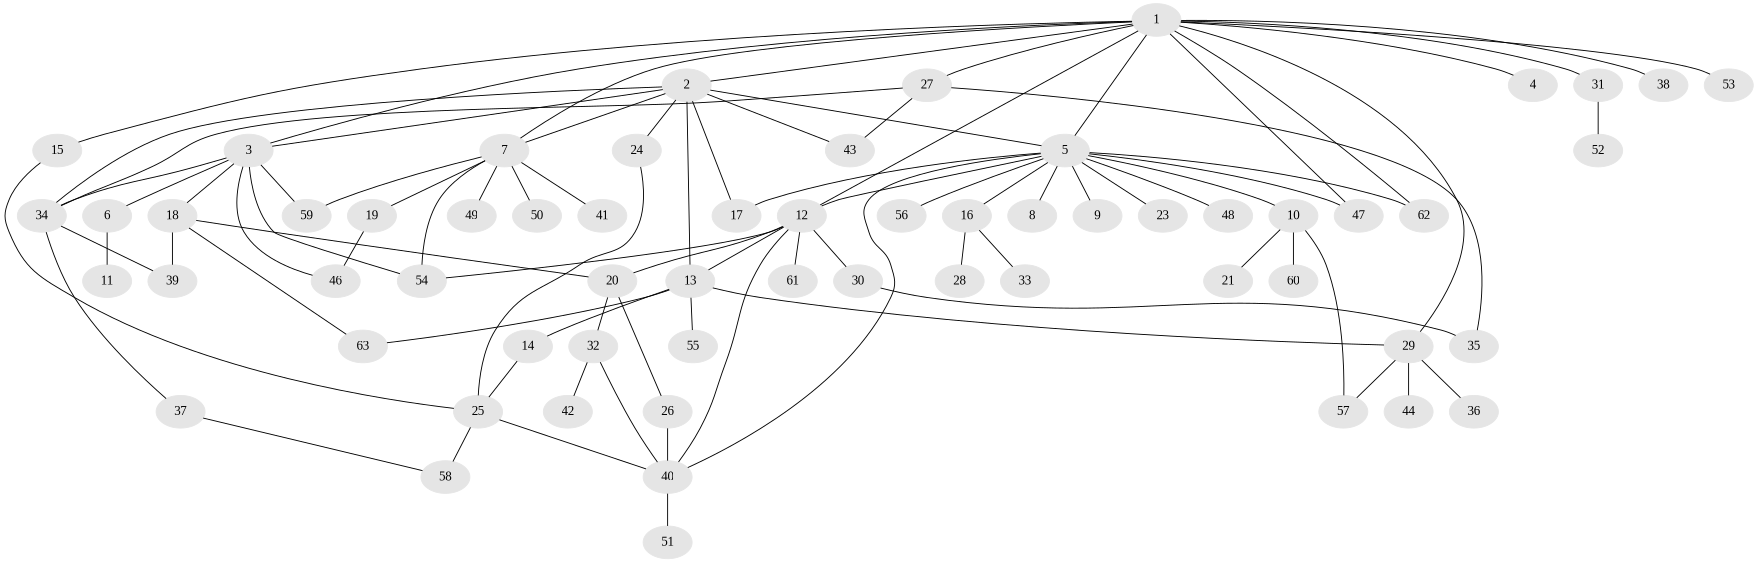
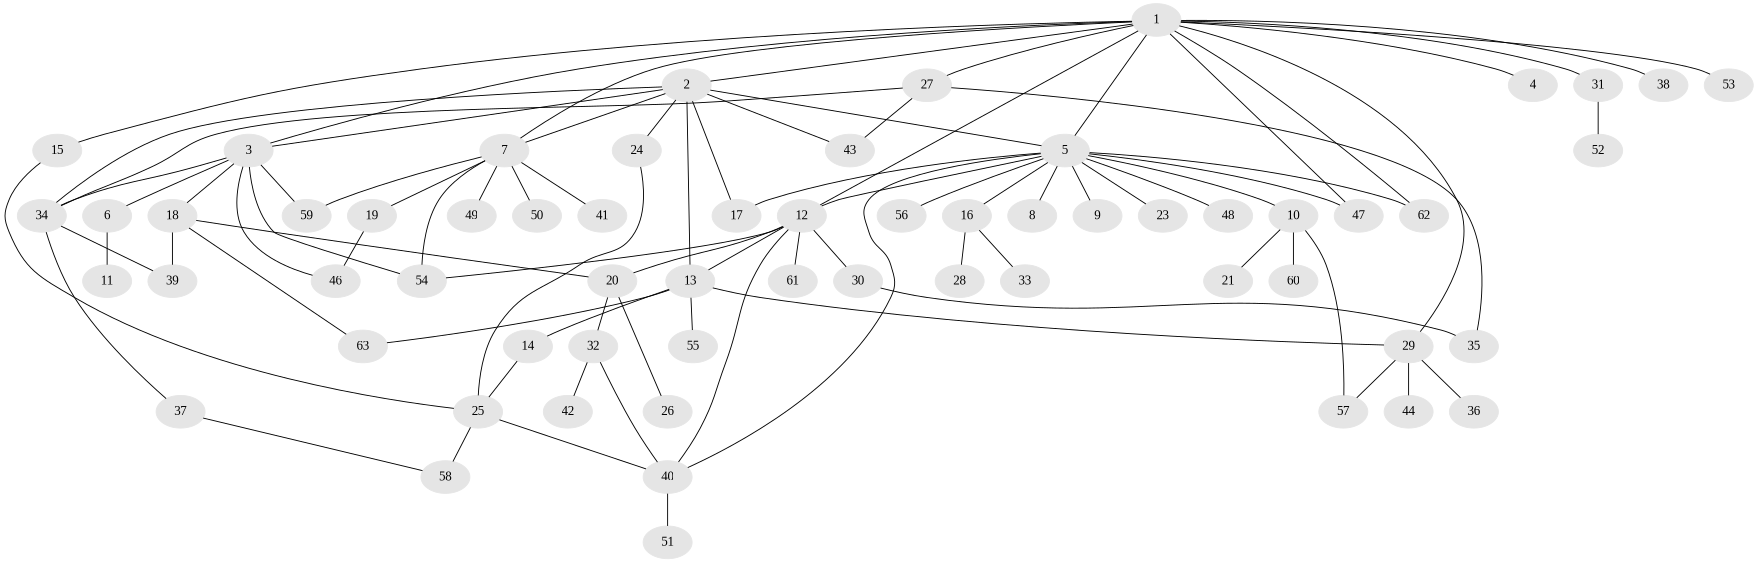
(668, 444) -> none
